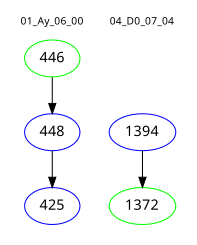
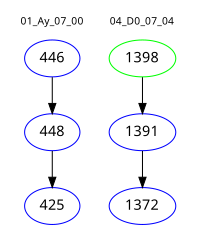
(52, 22) -> (52, 22)
(52, 58) -> (52, 58)
none -> (142, 58)
(142, 132) -> (142, 132)
(142, 206) -> (142, 206)
